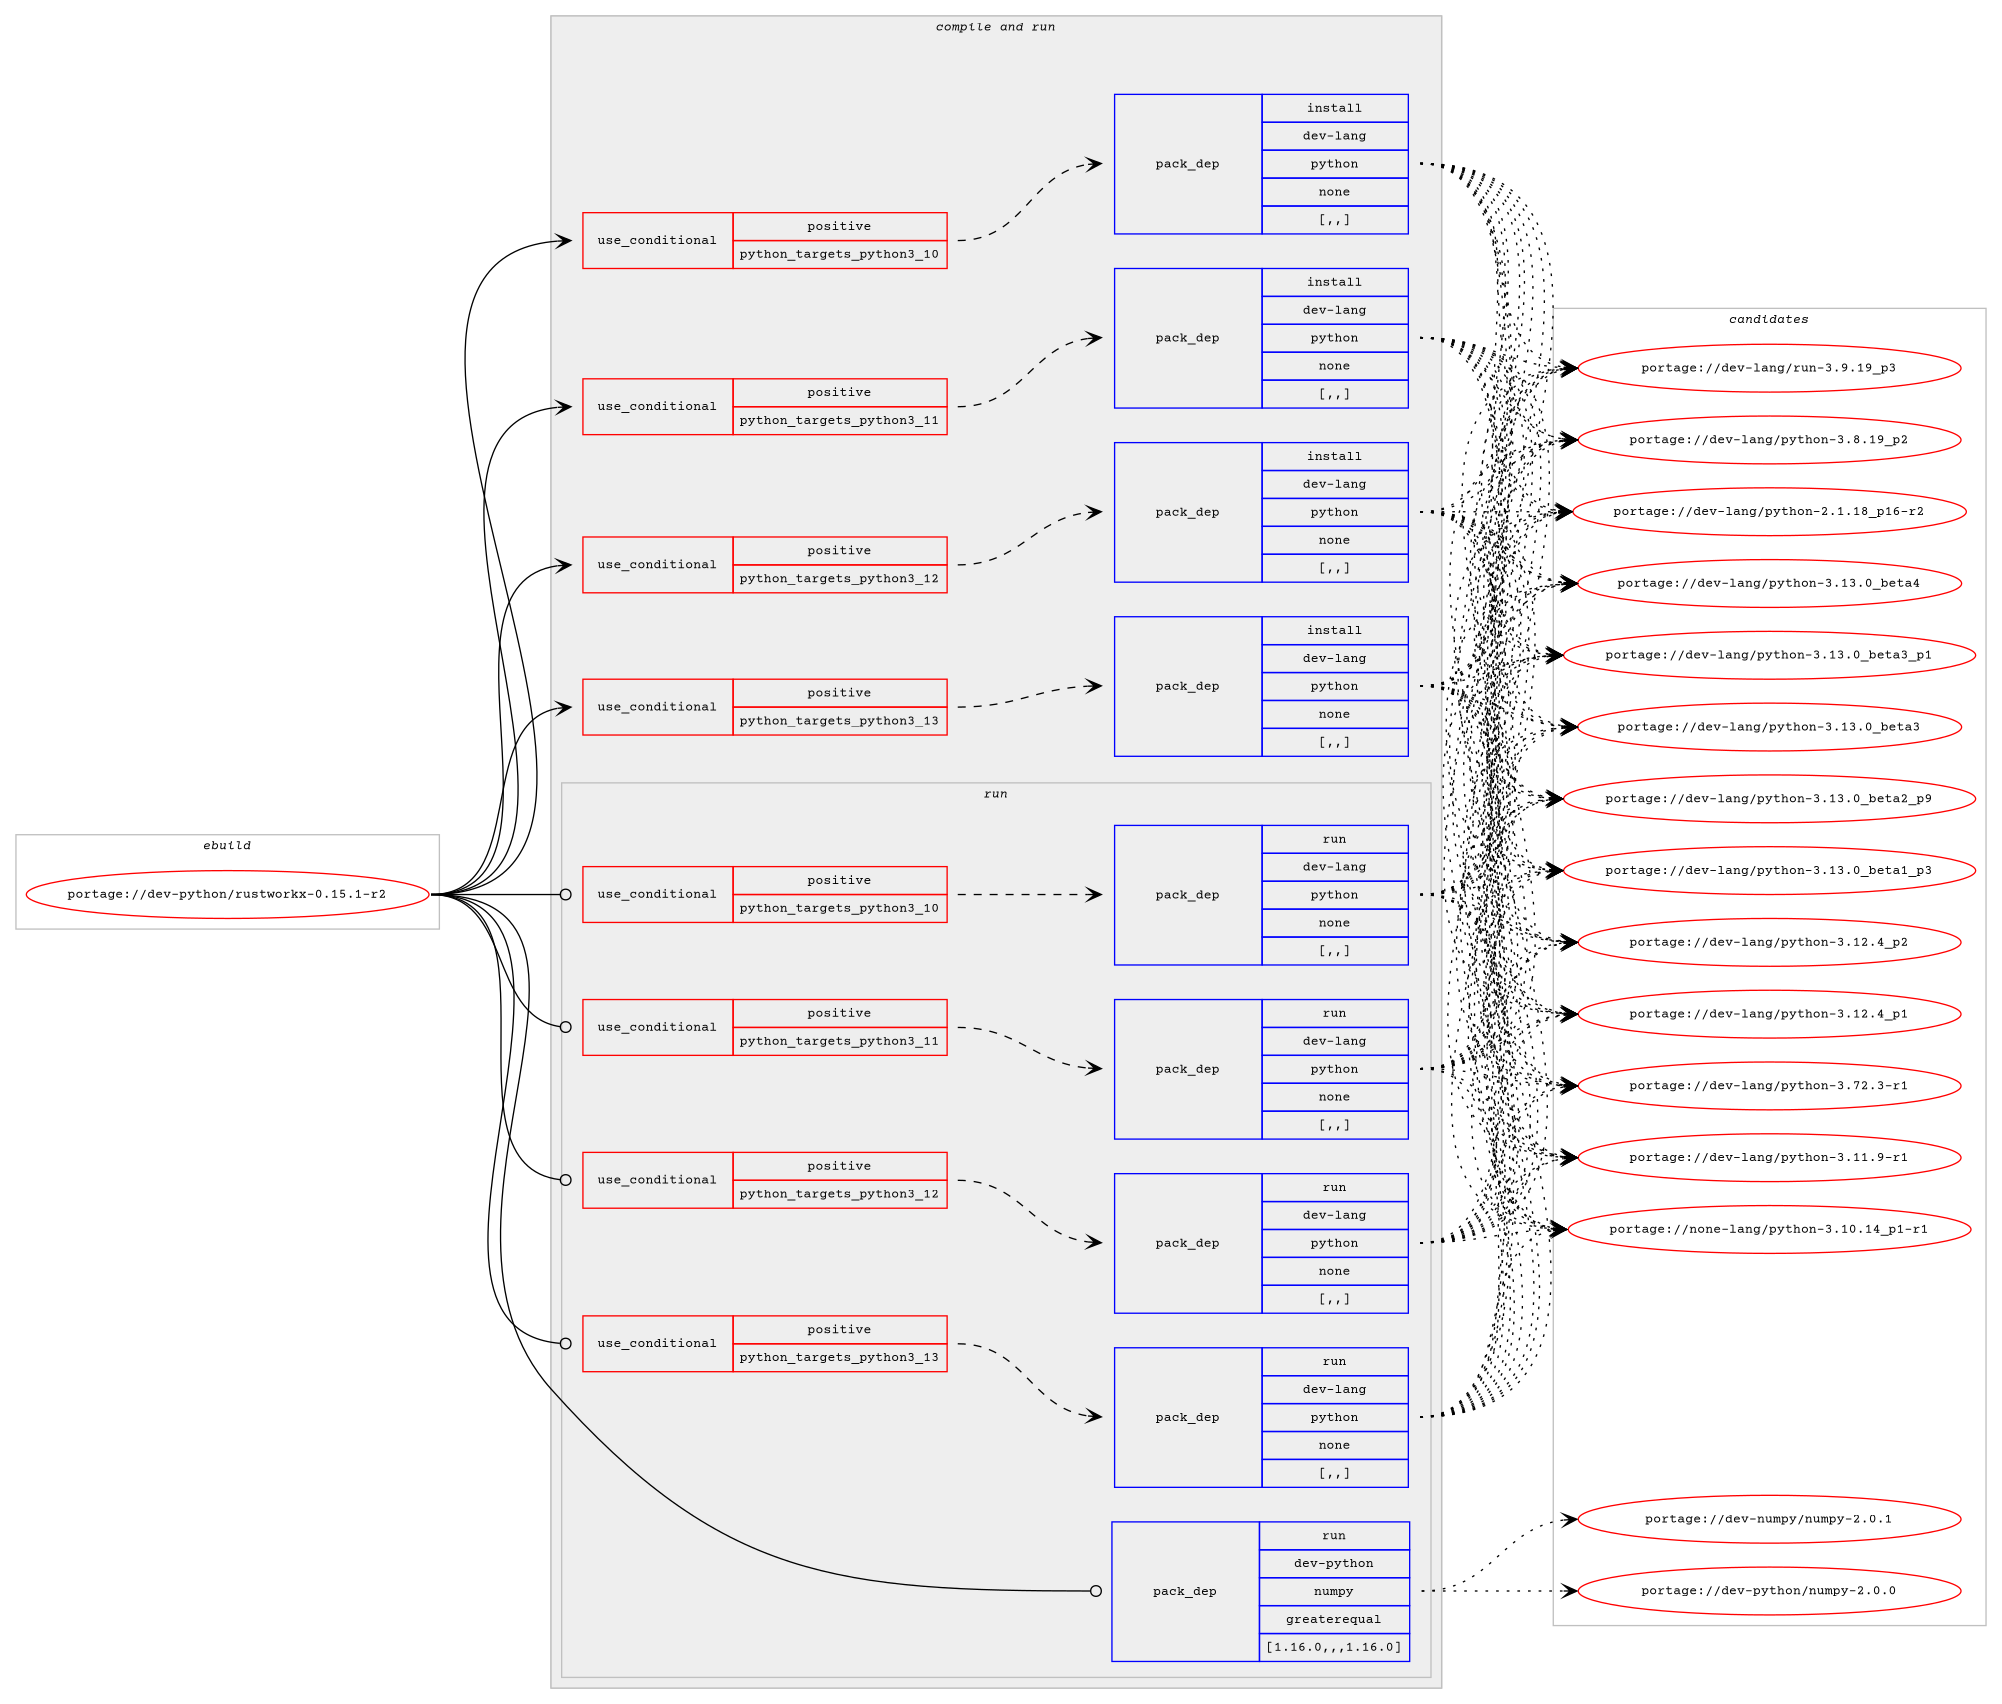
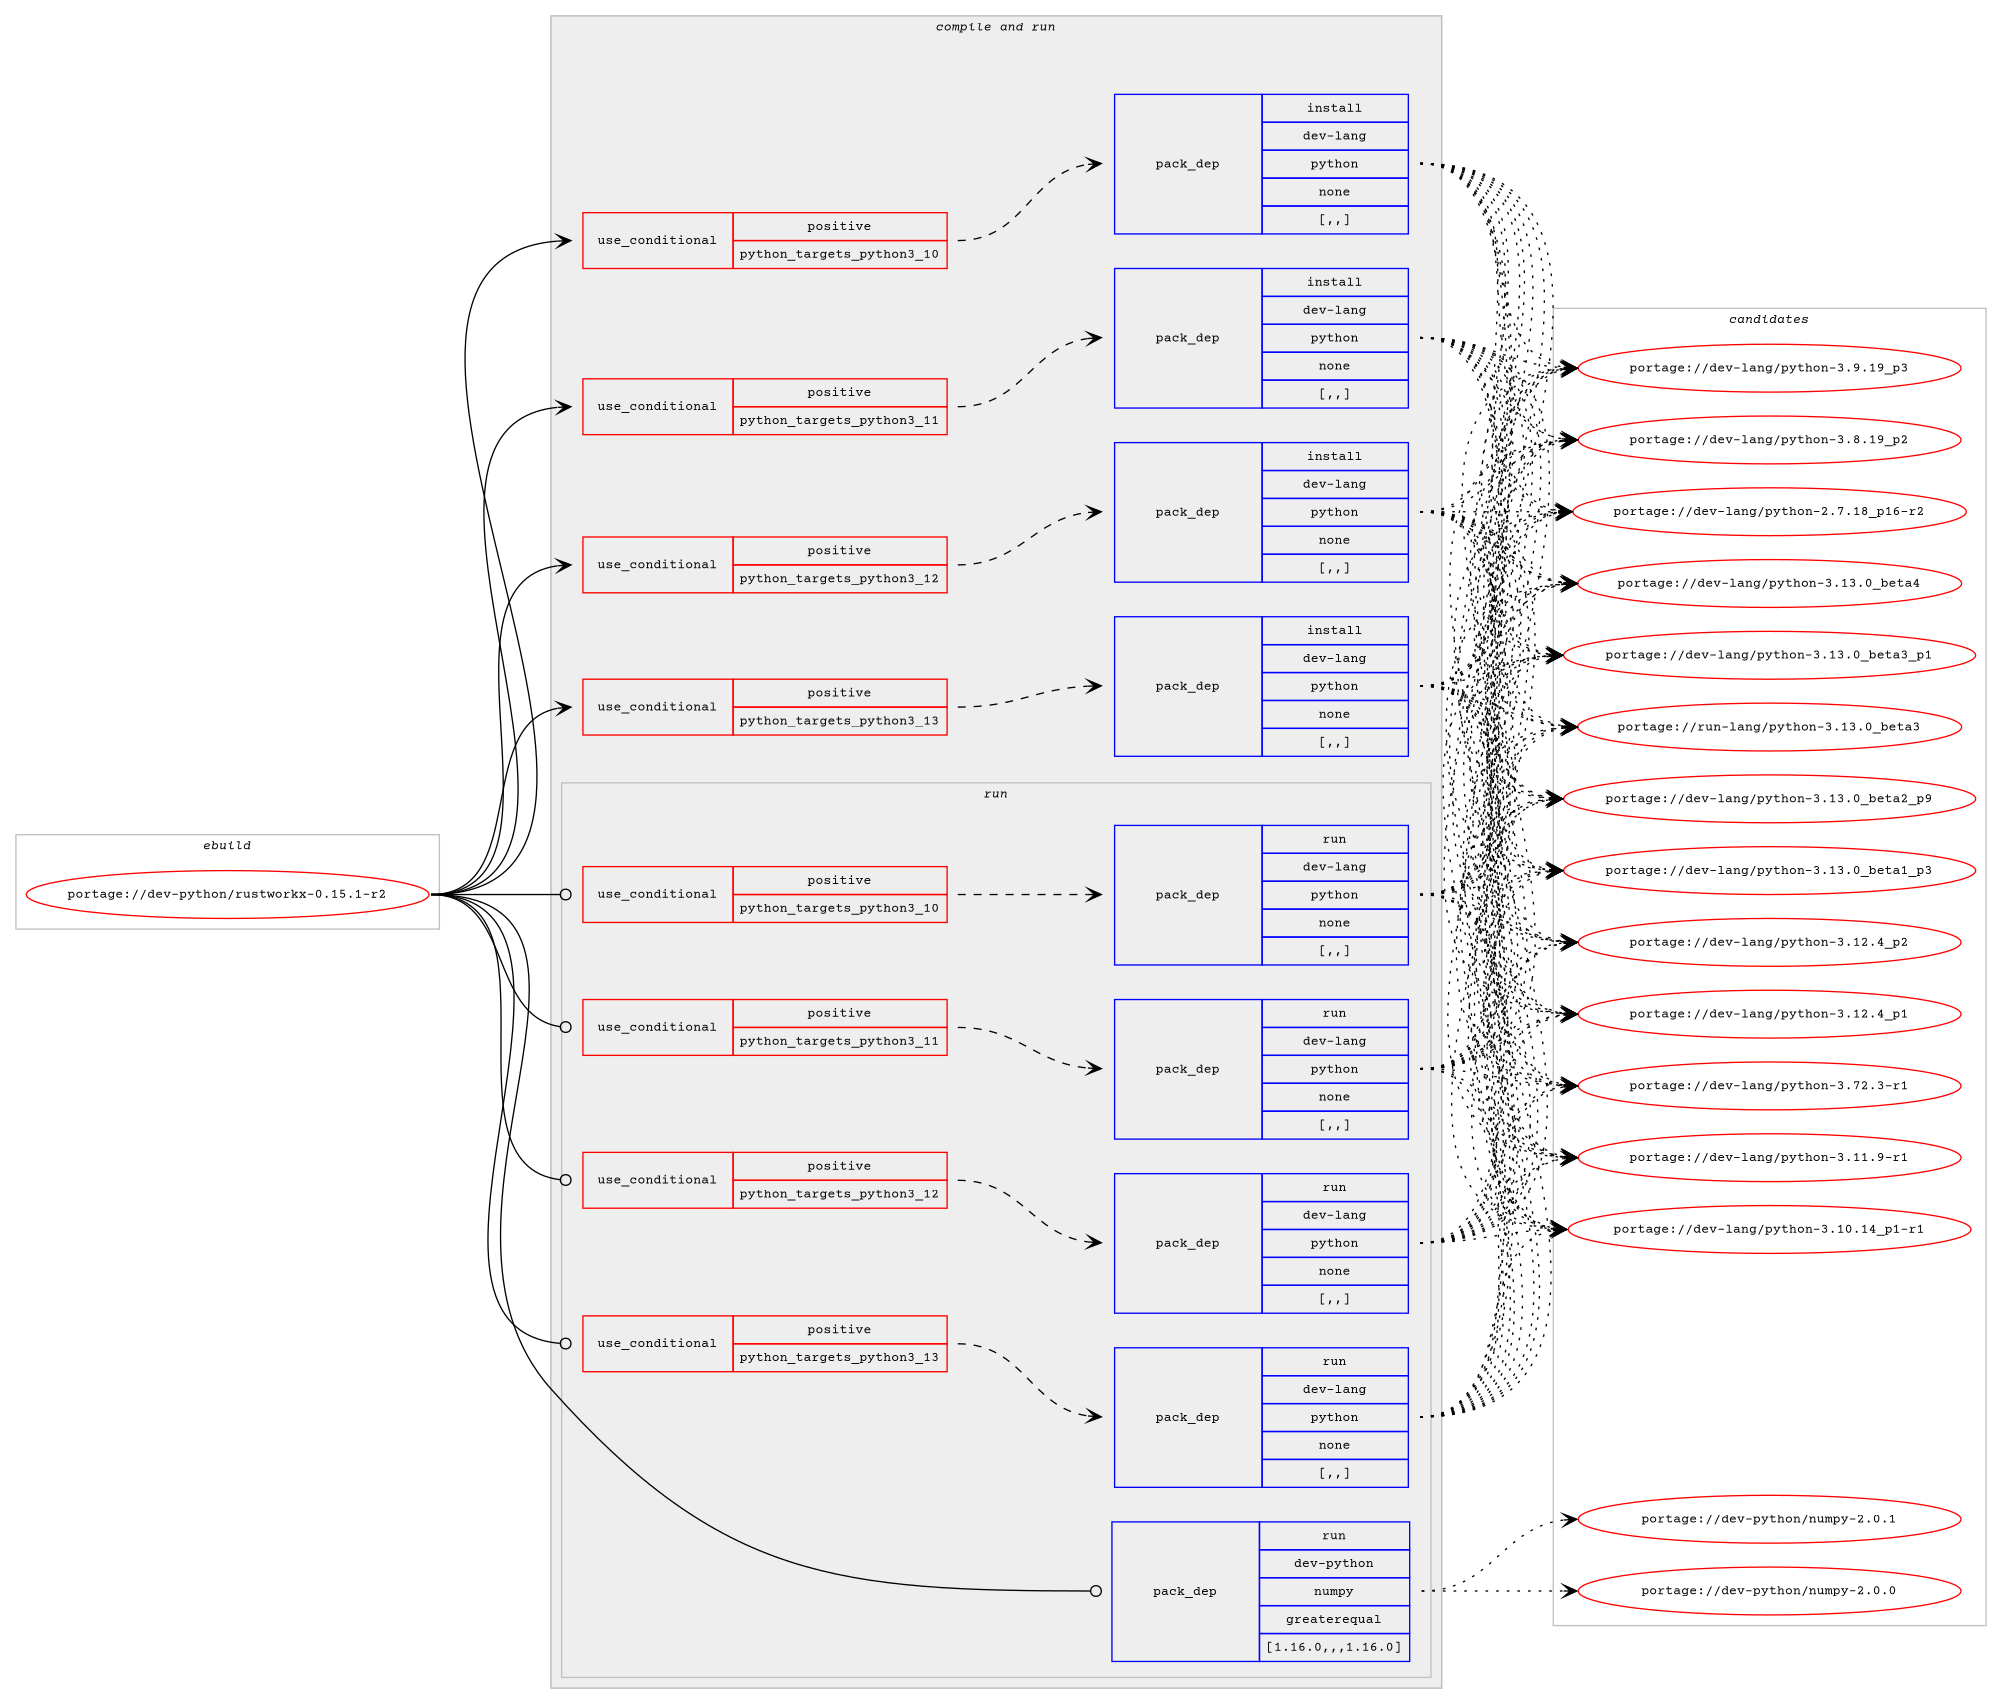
(1770, 368) -> (1770, 368)
(1770, 512) -> (1770, 512)
(1770, 727) -> (1770, 727)
(1770, 1229) -> (1770, 1229)
(1770, 1519) -> (1770, 1519)
